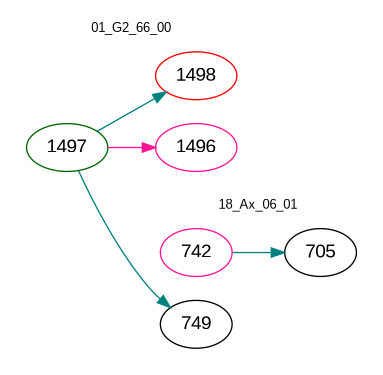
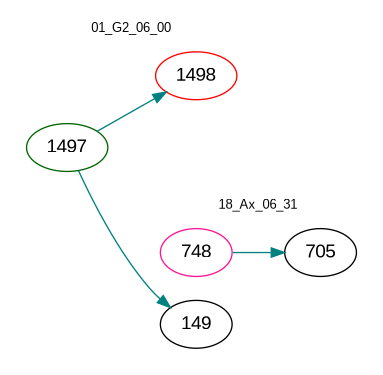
(132, 29) -> (132, 29)
(196, 148) -> none
(258, 205) -> (258, 205)
(196, 253) -> (196, 253)
(196, 324) -> (196, 324)
